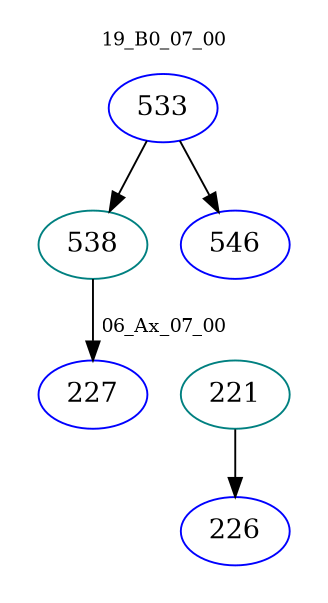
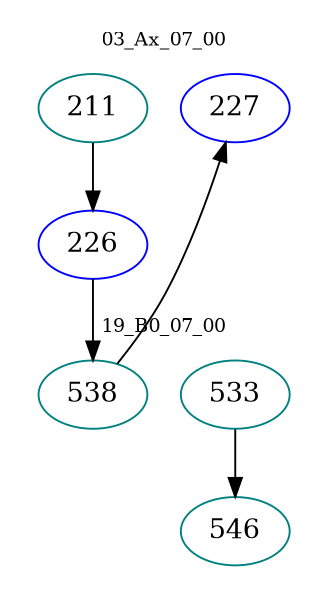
(163, 108) -> (235, 395)
(133, 168) -> (93, 321)
(235, 245) -> (235, 531)
(164, 327) -> (164, 41)
(235, 395) -> (93, 108)
